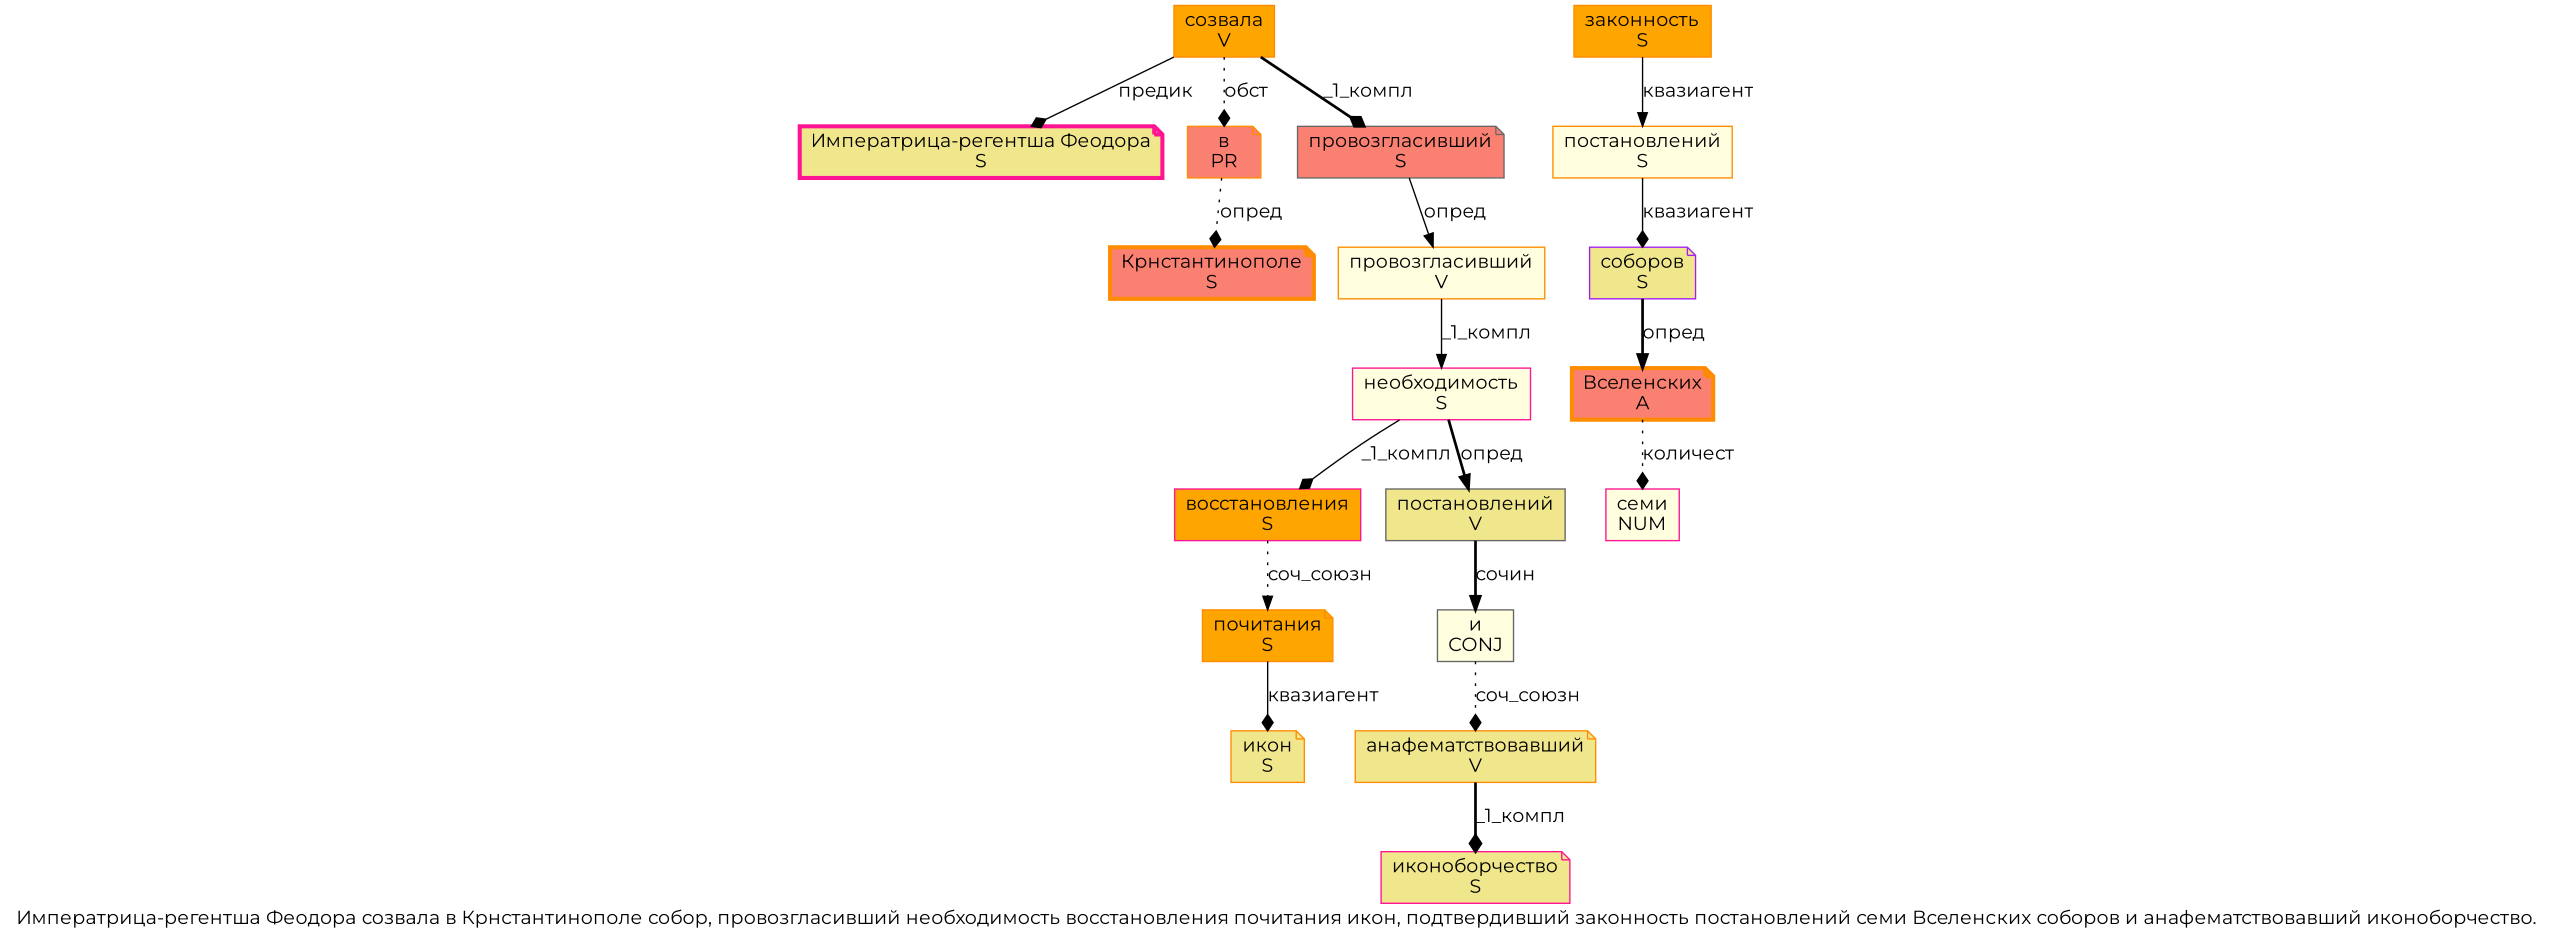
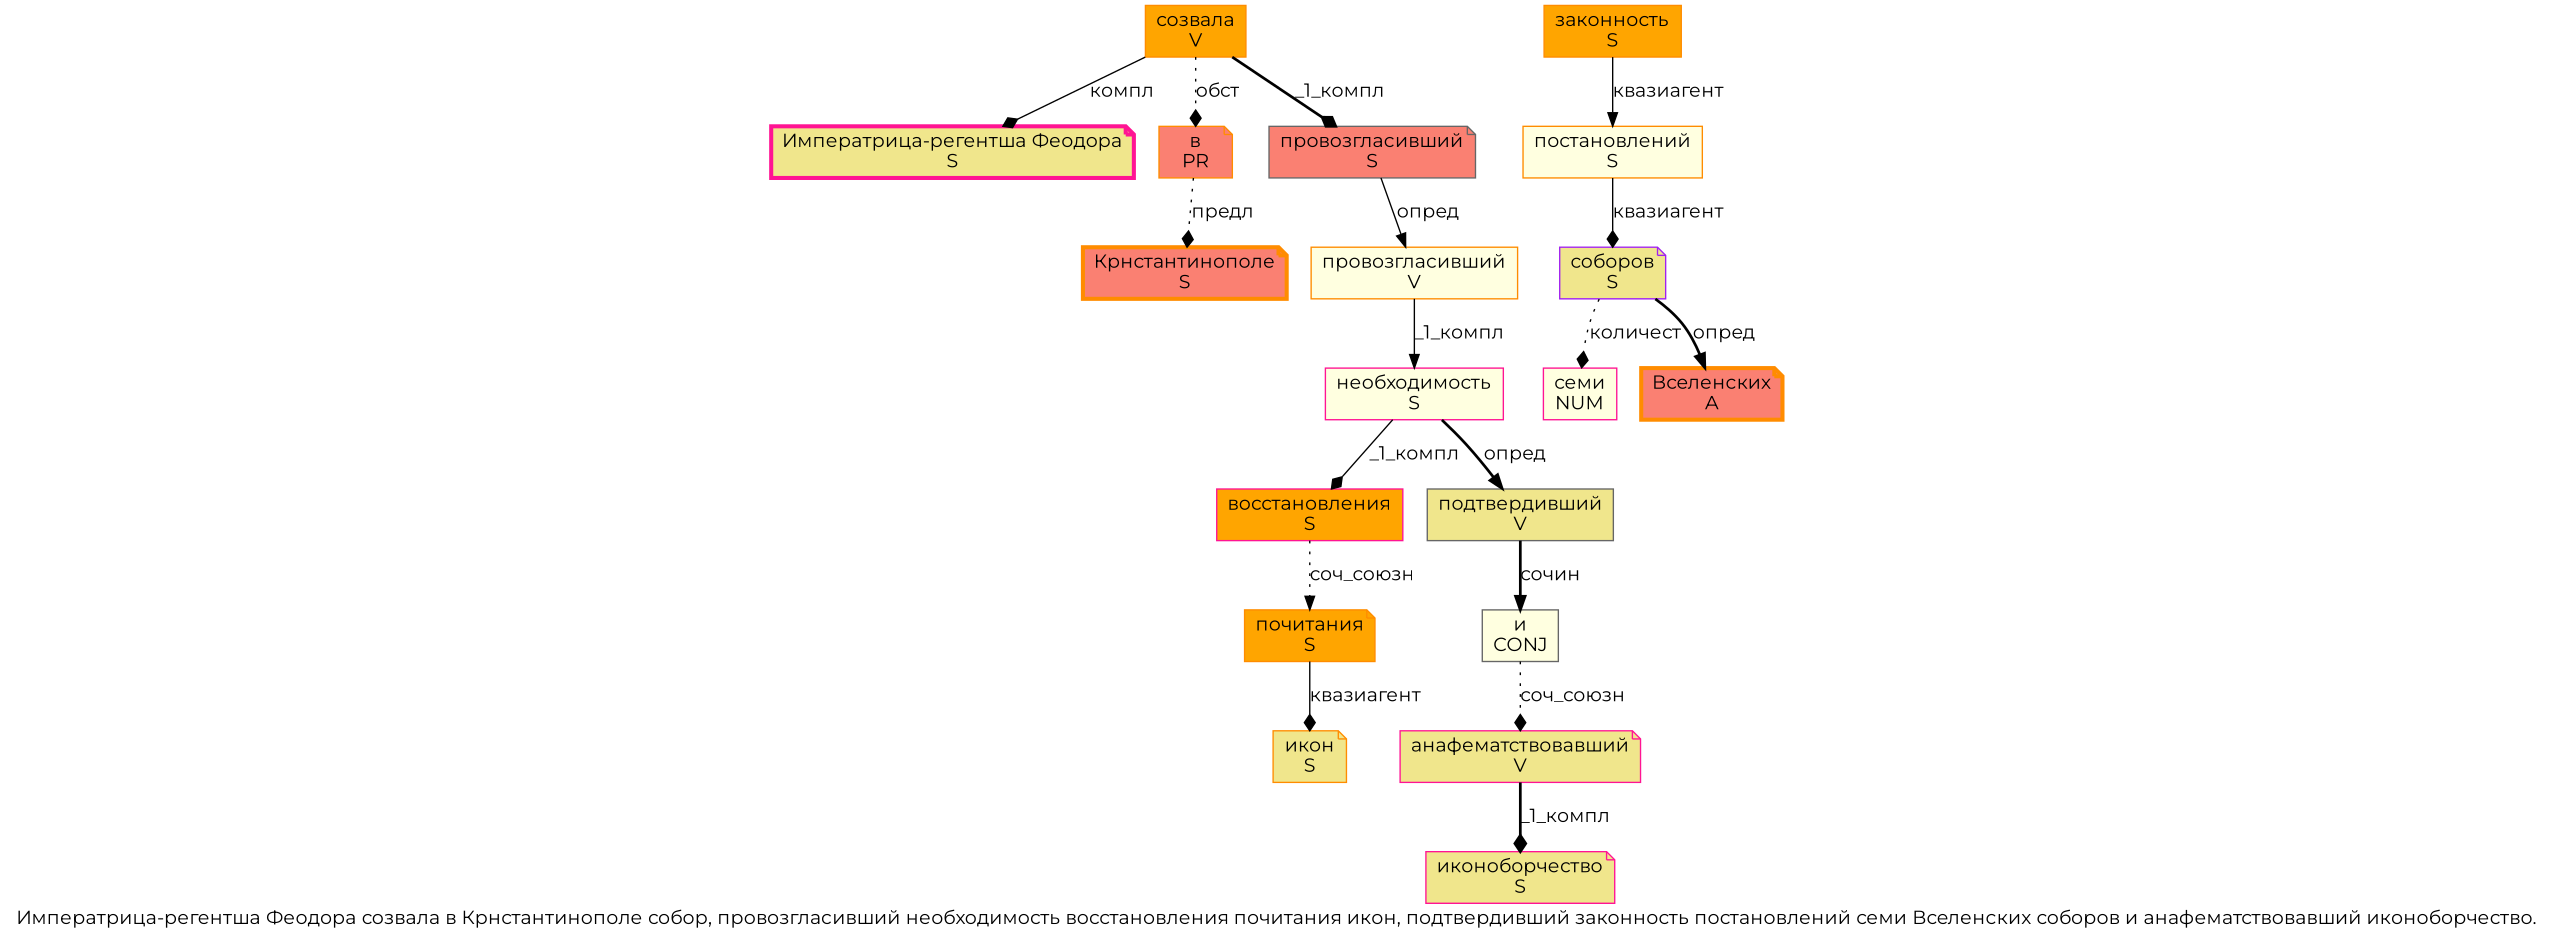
(1156, 92) -> (1122, 92)
(1251, 213) -> (1223, 213)
(1642, 446) -> (1589, 325)
(1475, 515) -> (1520, 515)
(1475, 757) -> (1520, 757)
